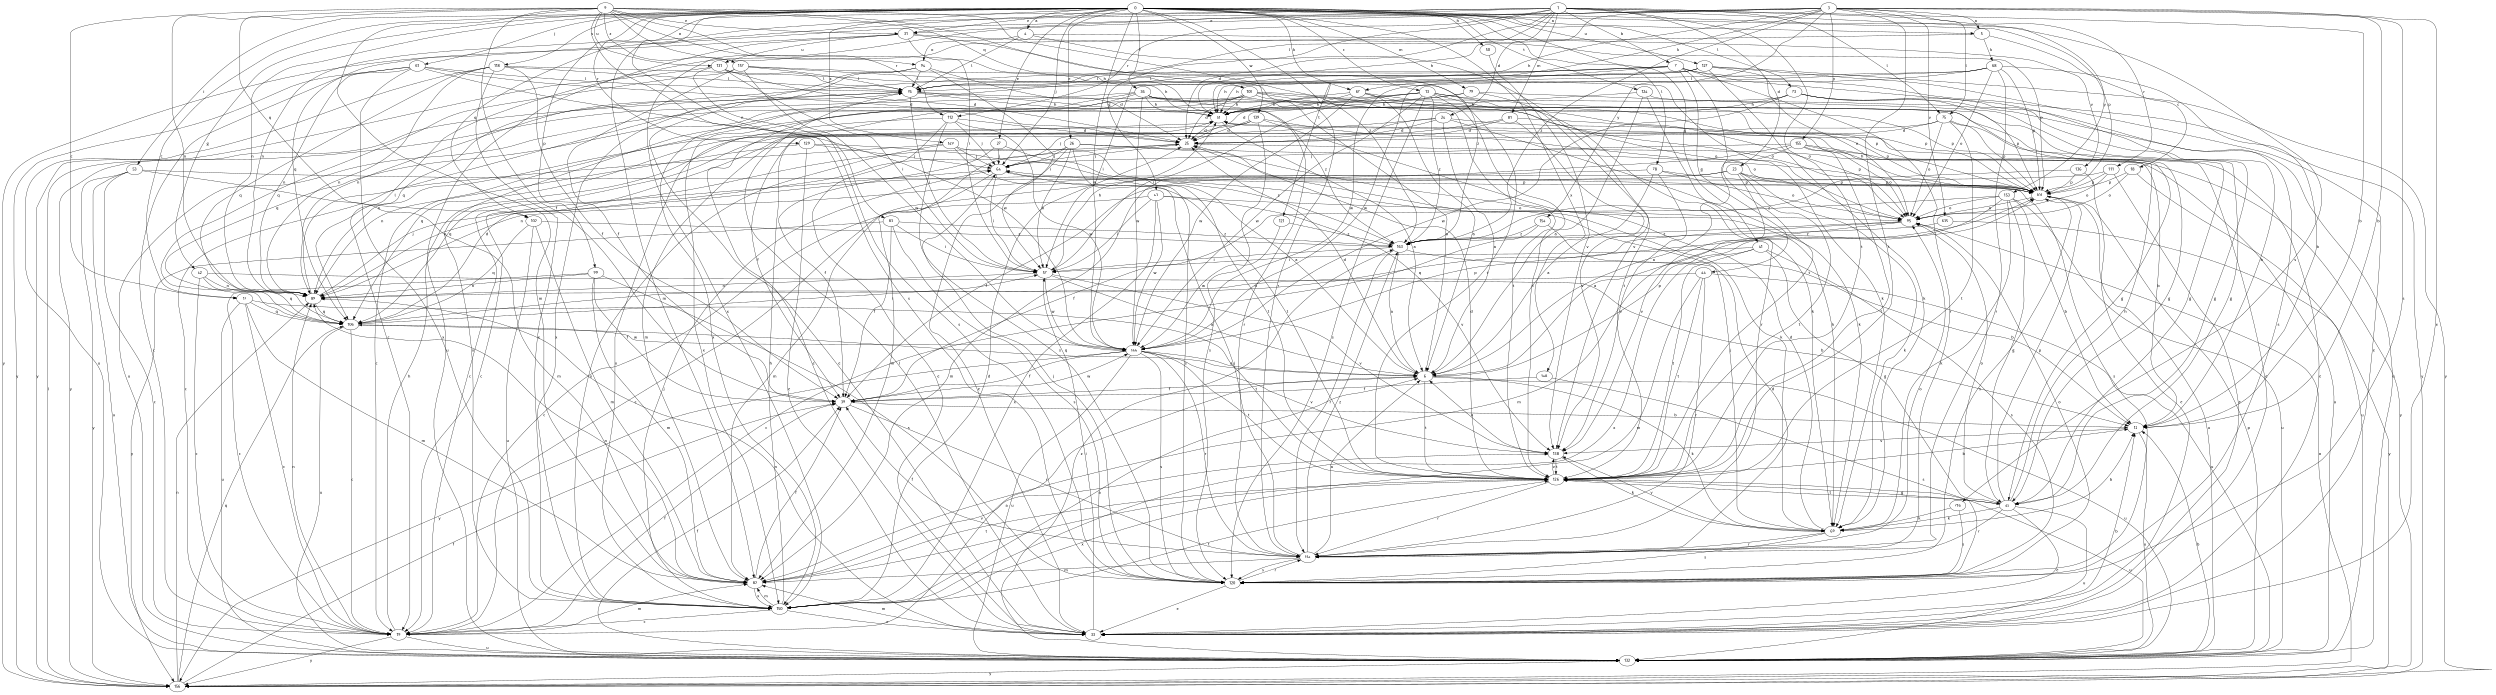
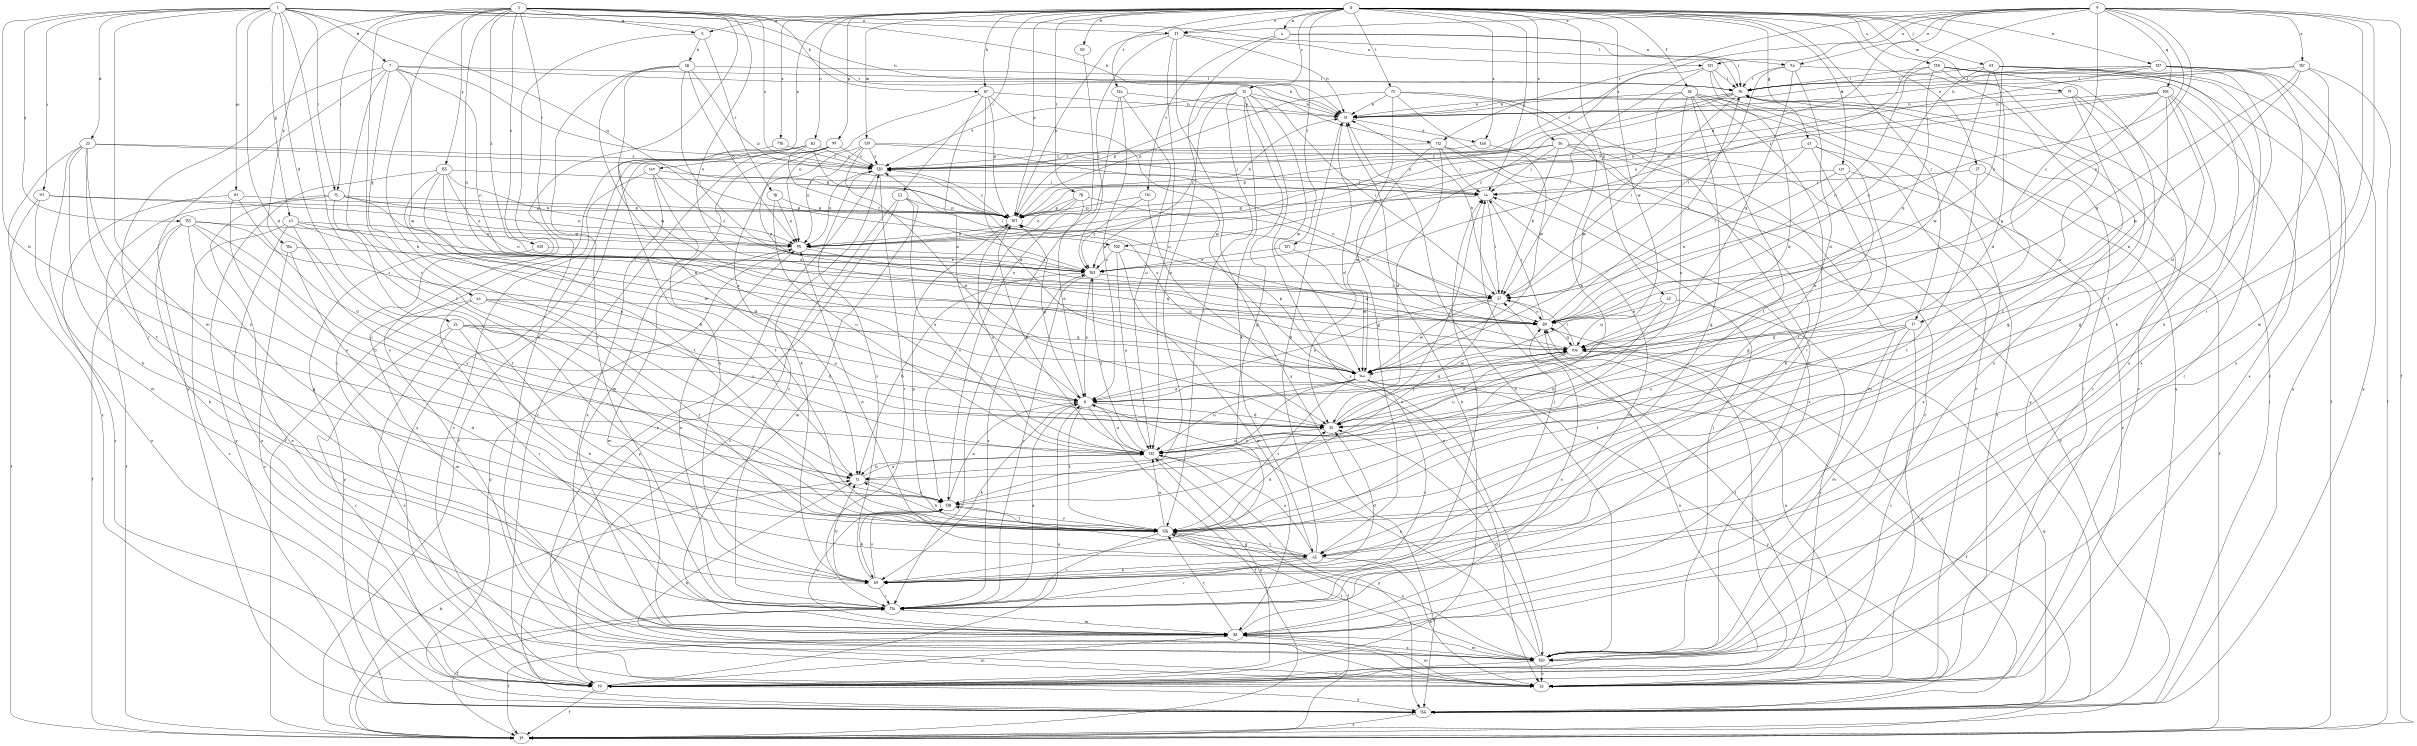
(1364, 197) -> (1413, 130)
(450, 234) -> (1413, 389)
(1296, 260) -> (1815, 286)
(990, 386) -> none
